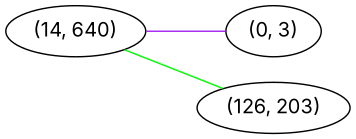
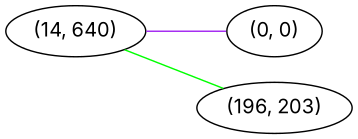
(274, 31) -> (275, 31)
(274, 108) -> (275, 108)
